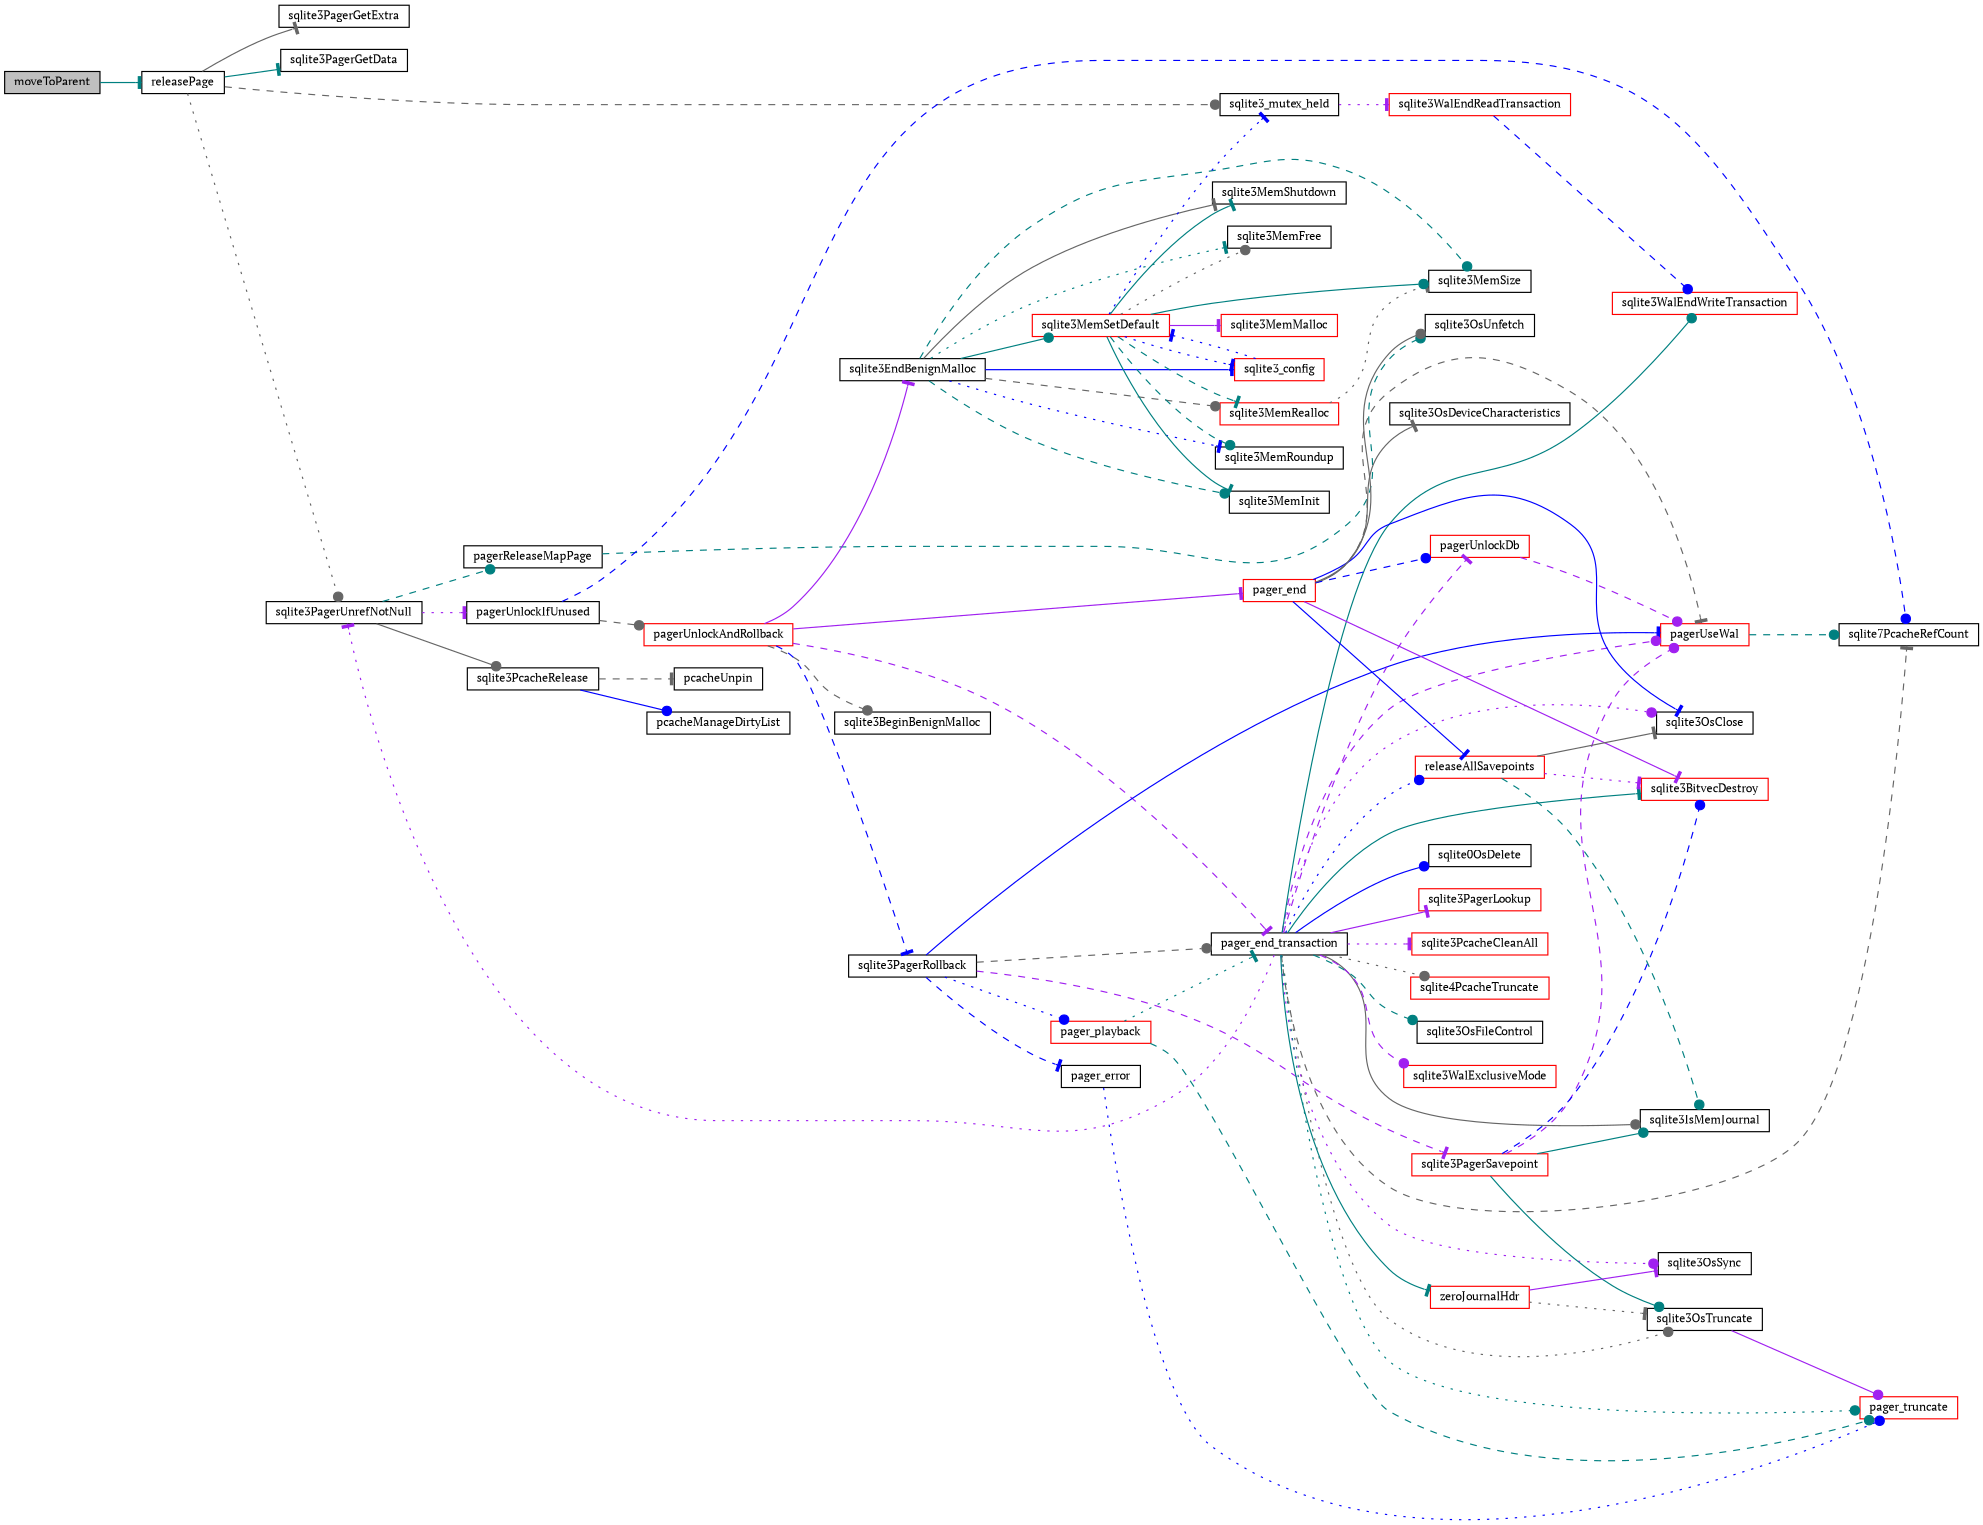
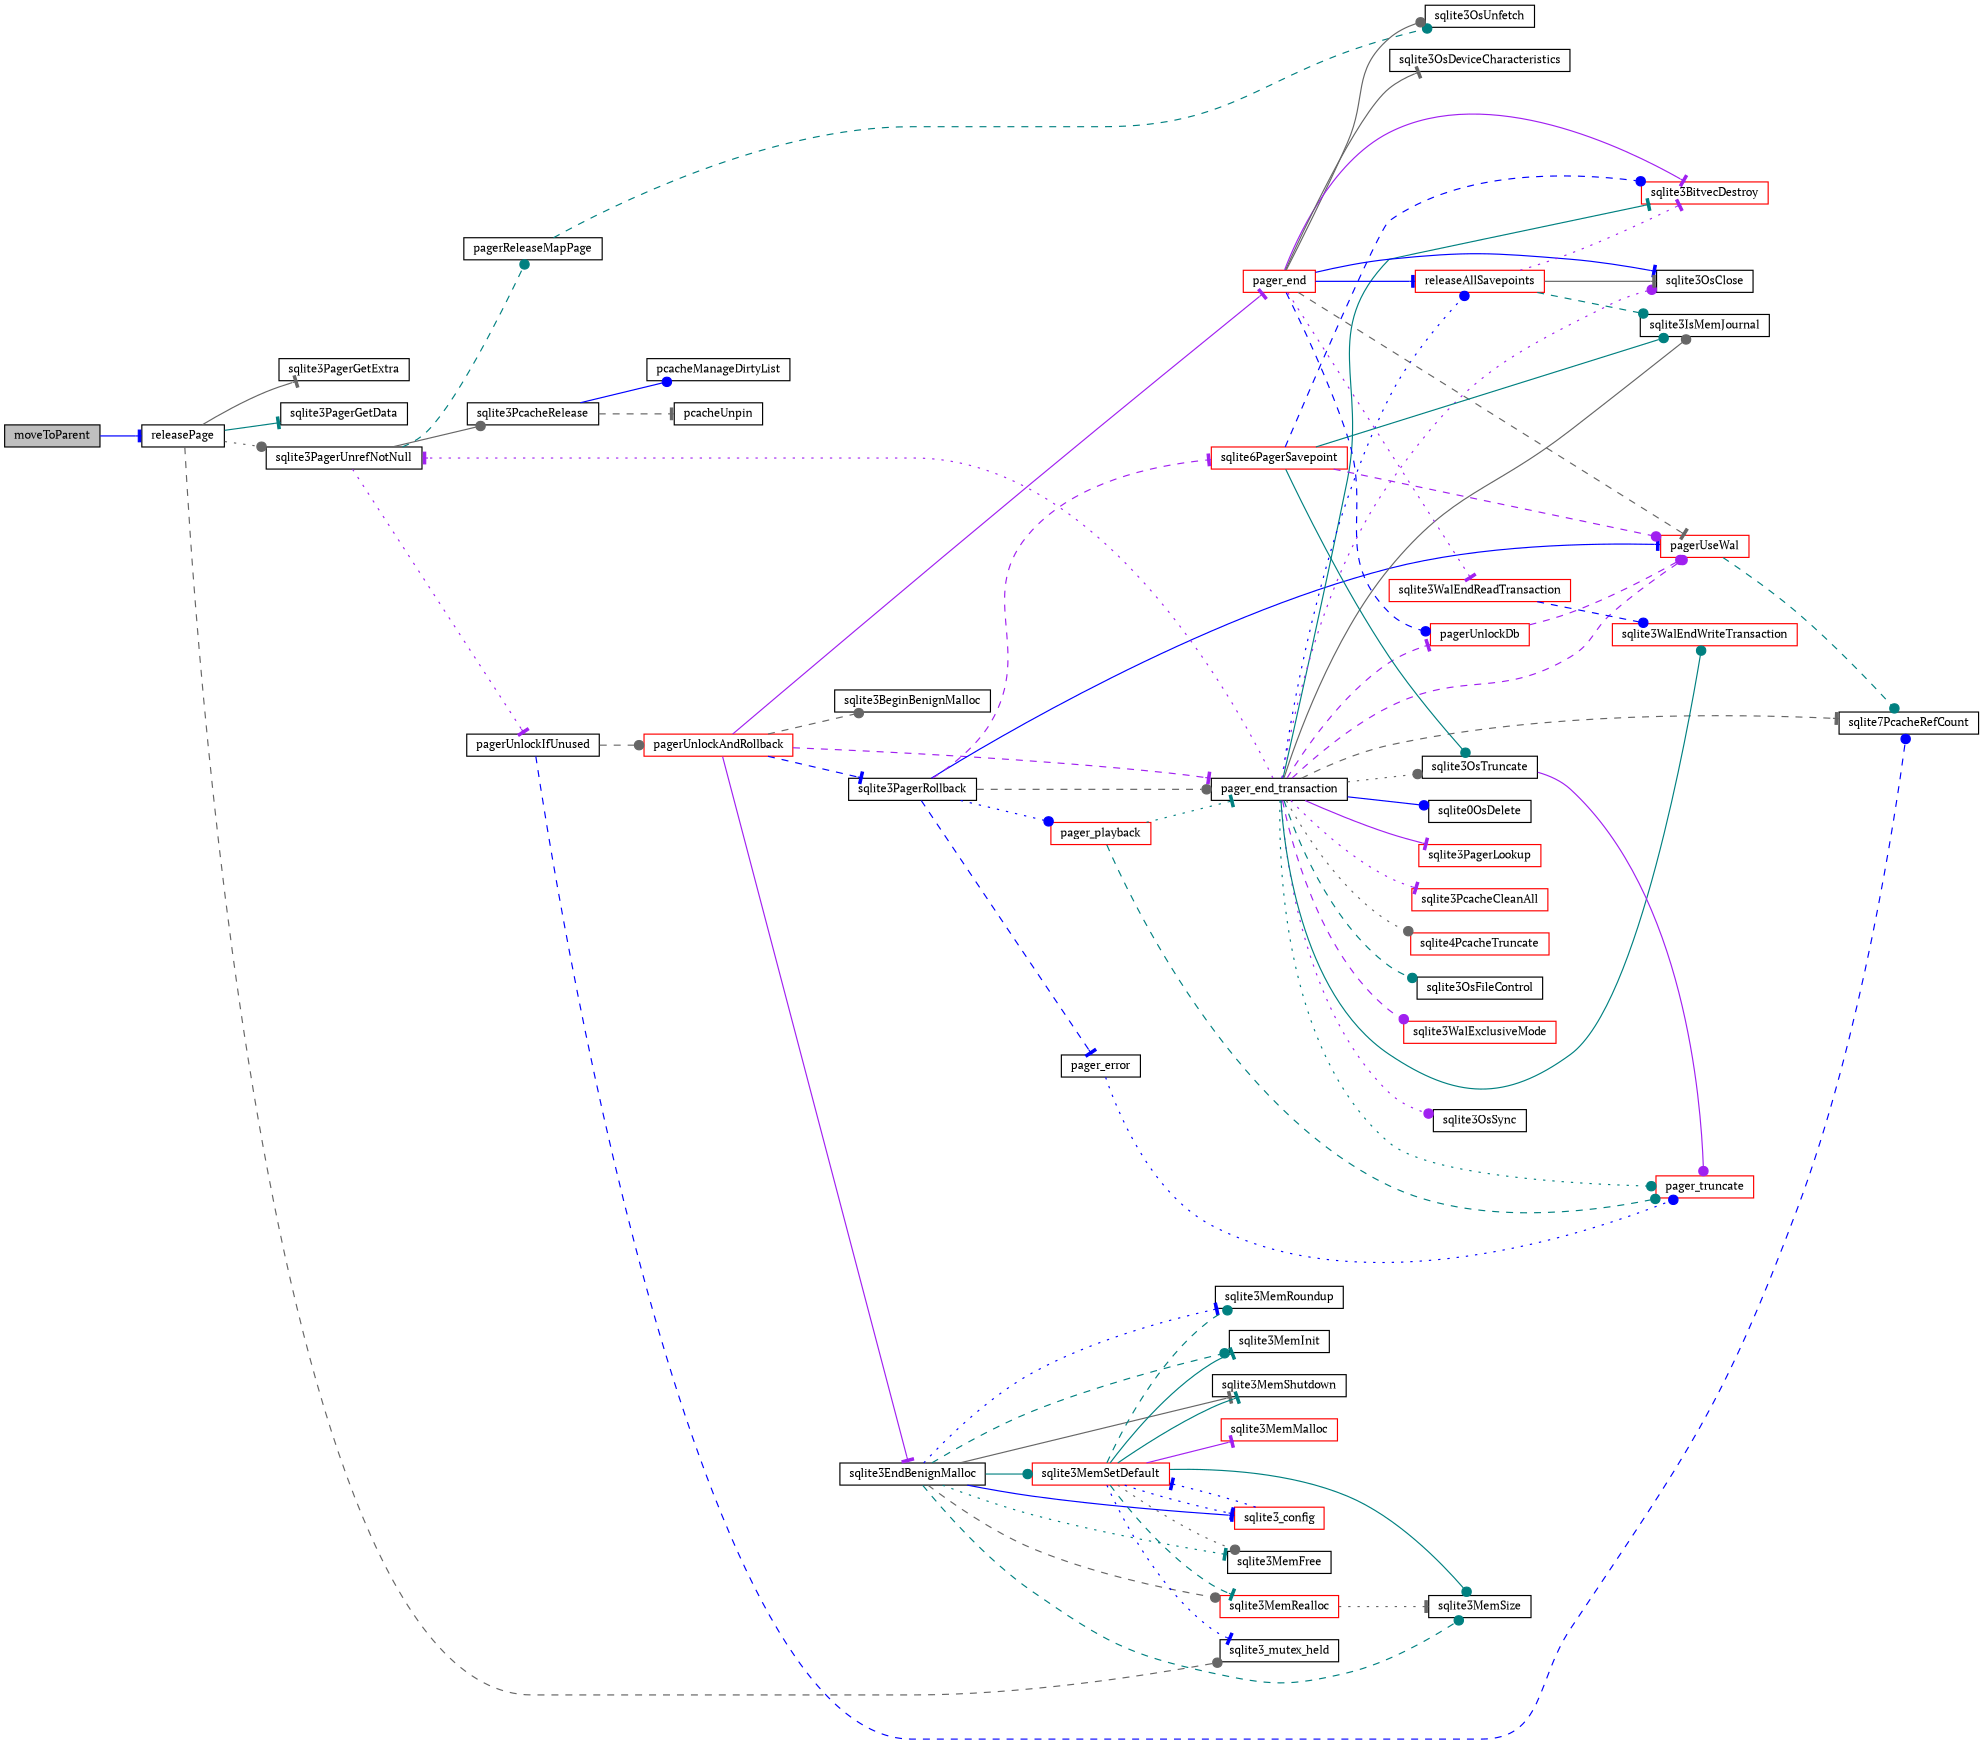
(118, 83) -> (118, 436)
(1361, 105) -> (1383, 441)
(1480, 1165) -> (1279, 458)
(1480, 1297) -> none
